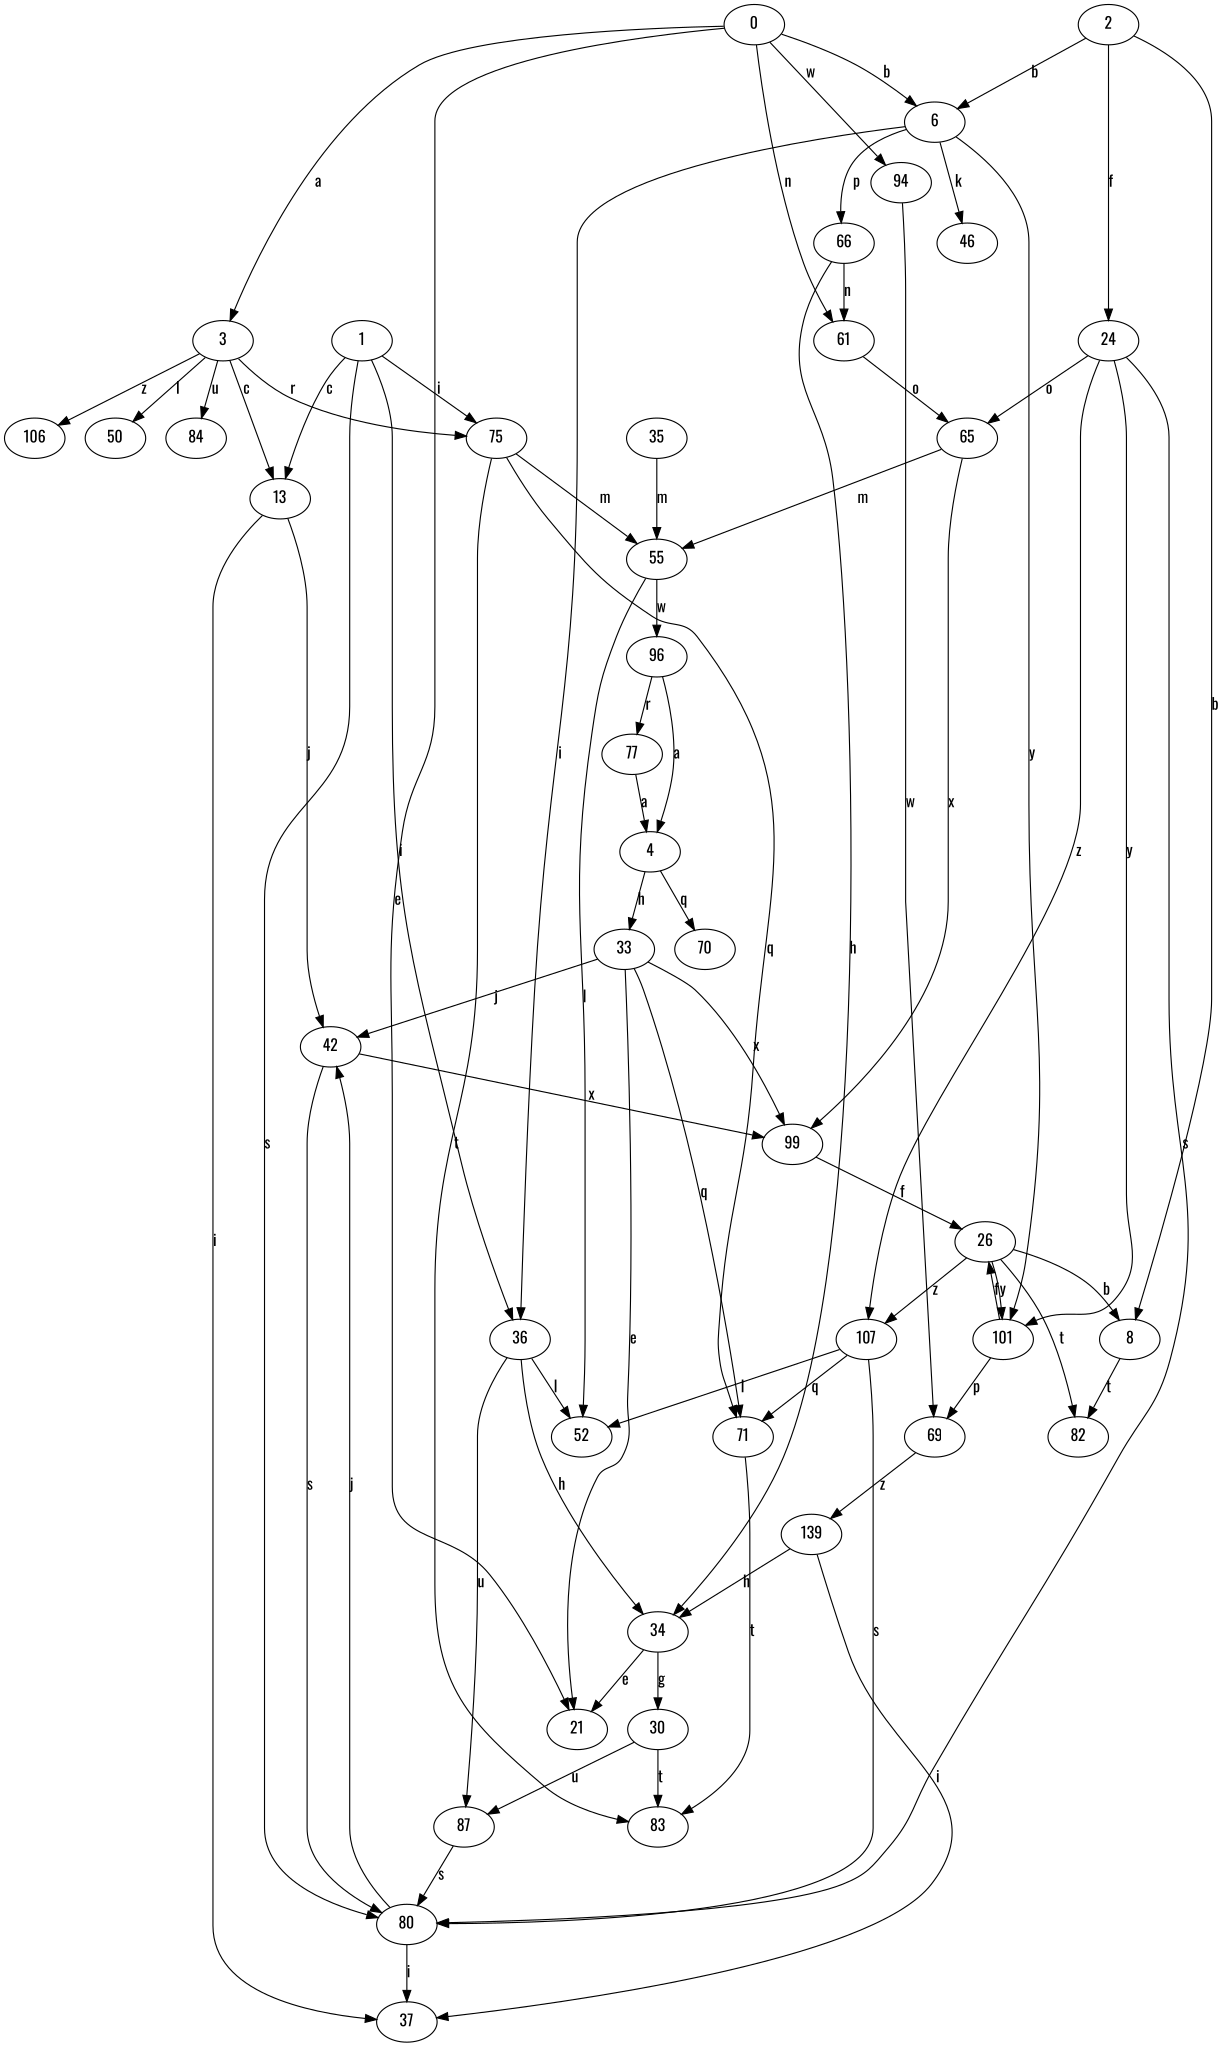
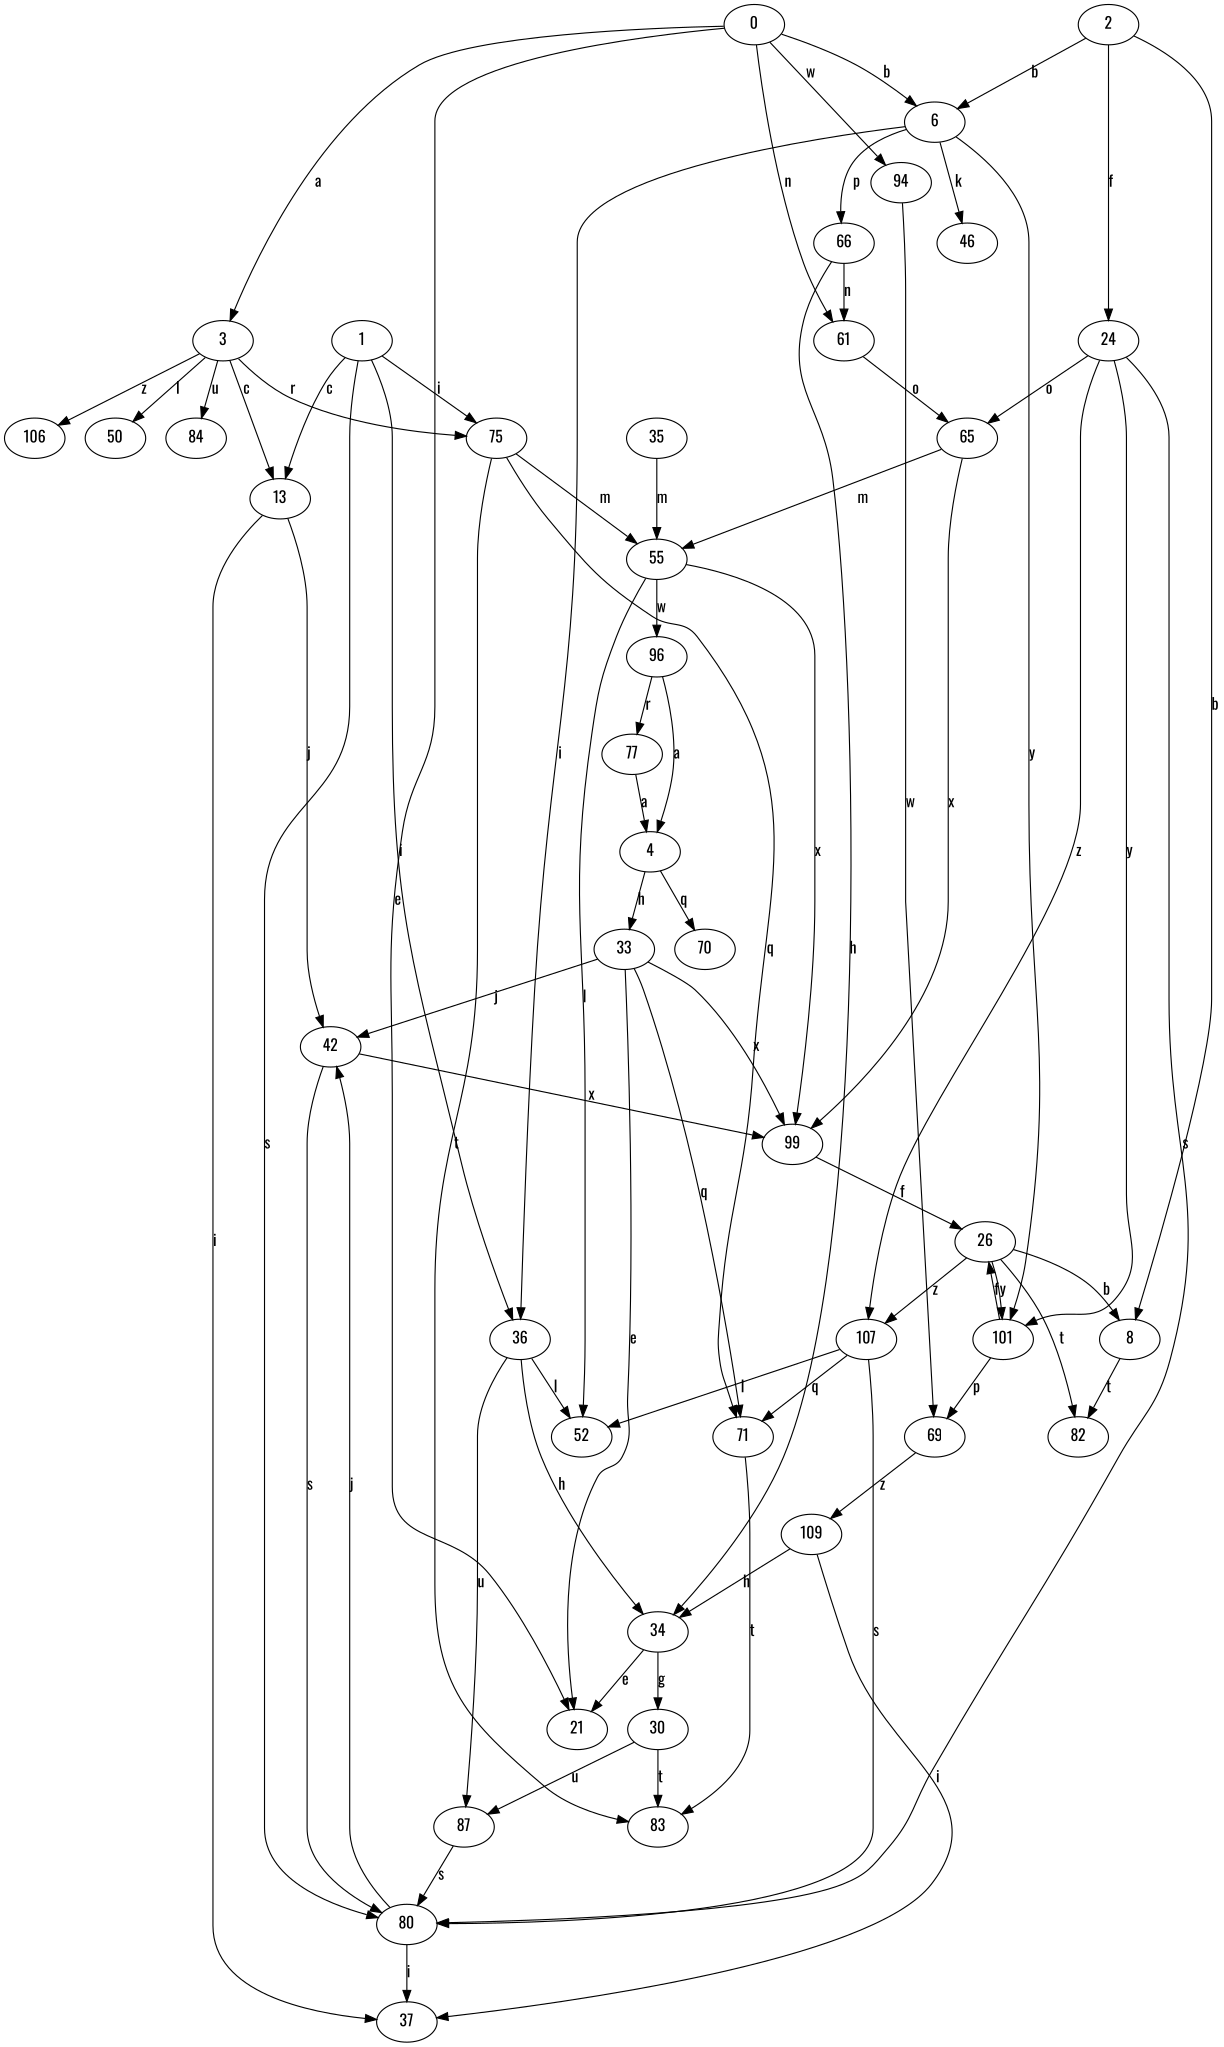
none -> (815, 800)
(811, 1534) -> (811, 1534)
